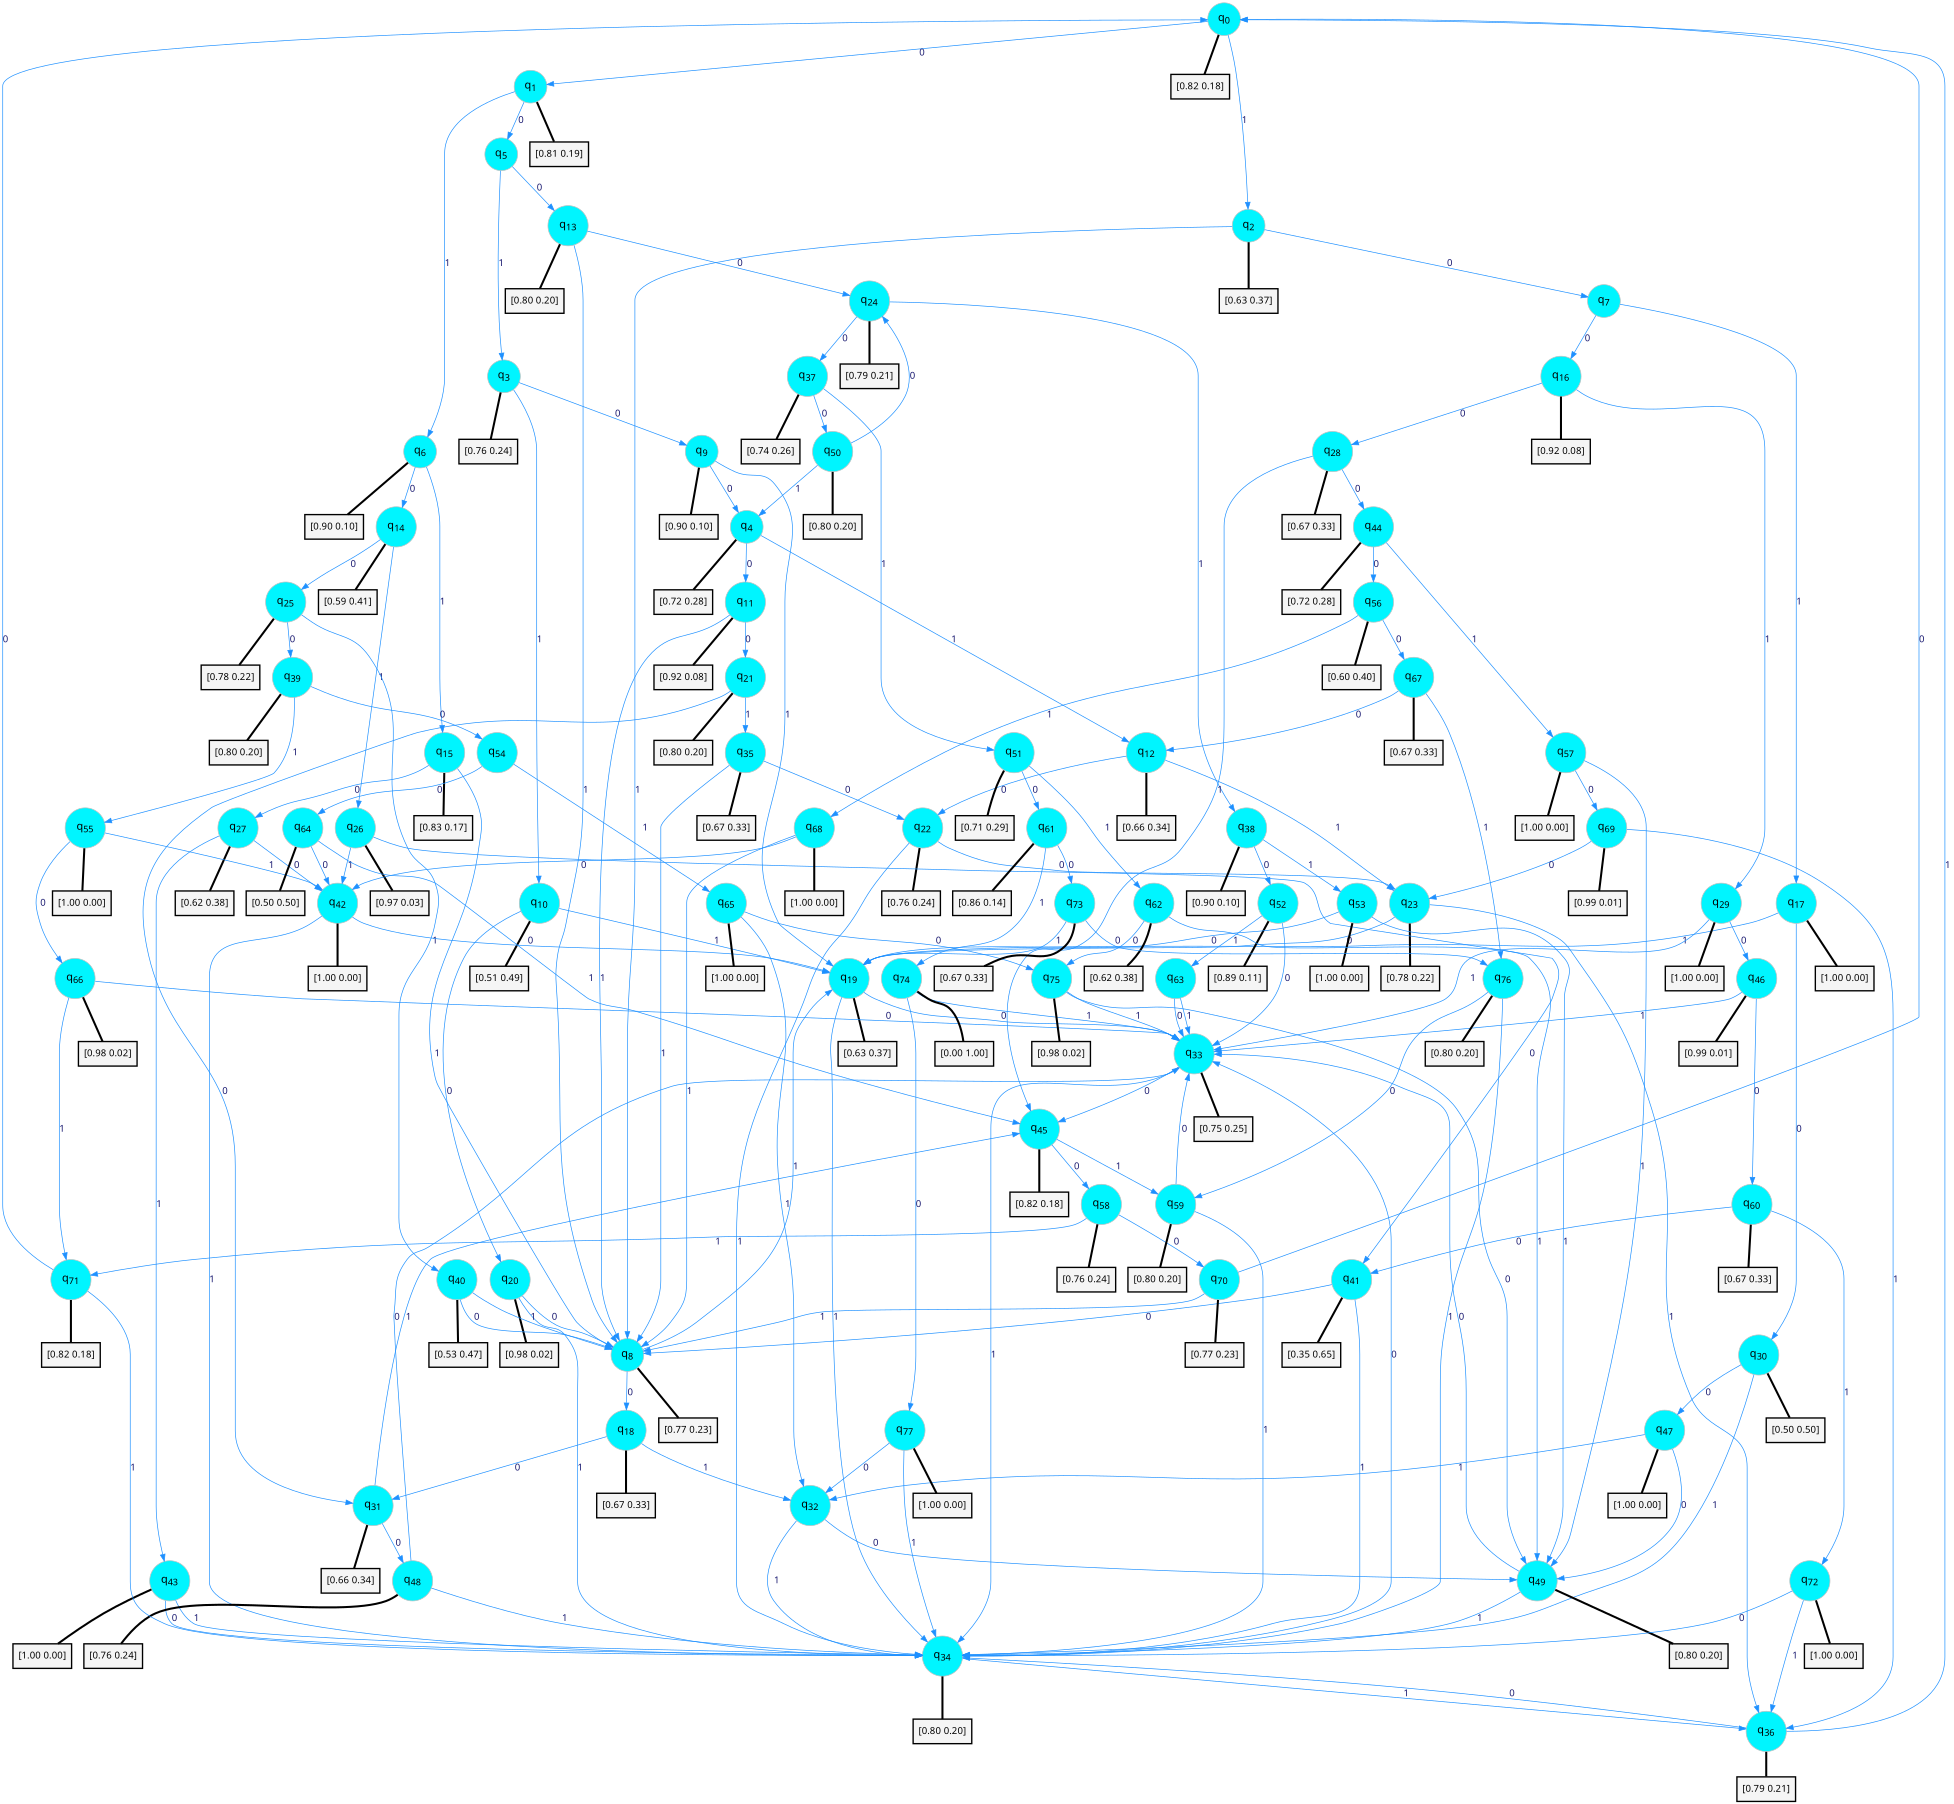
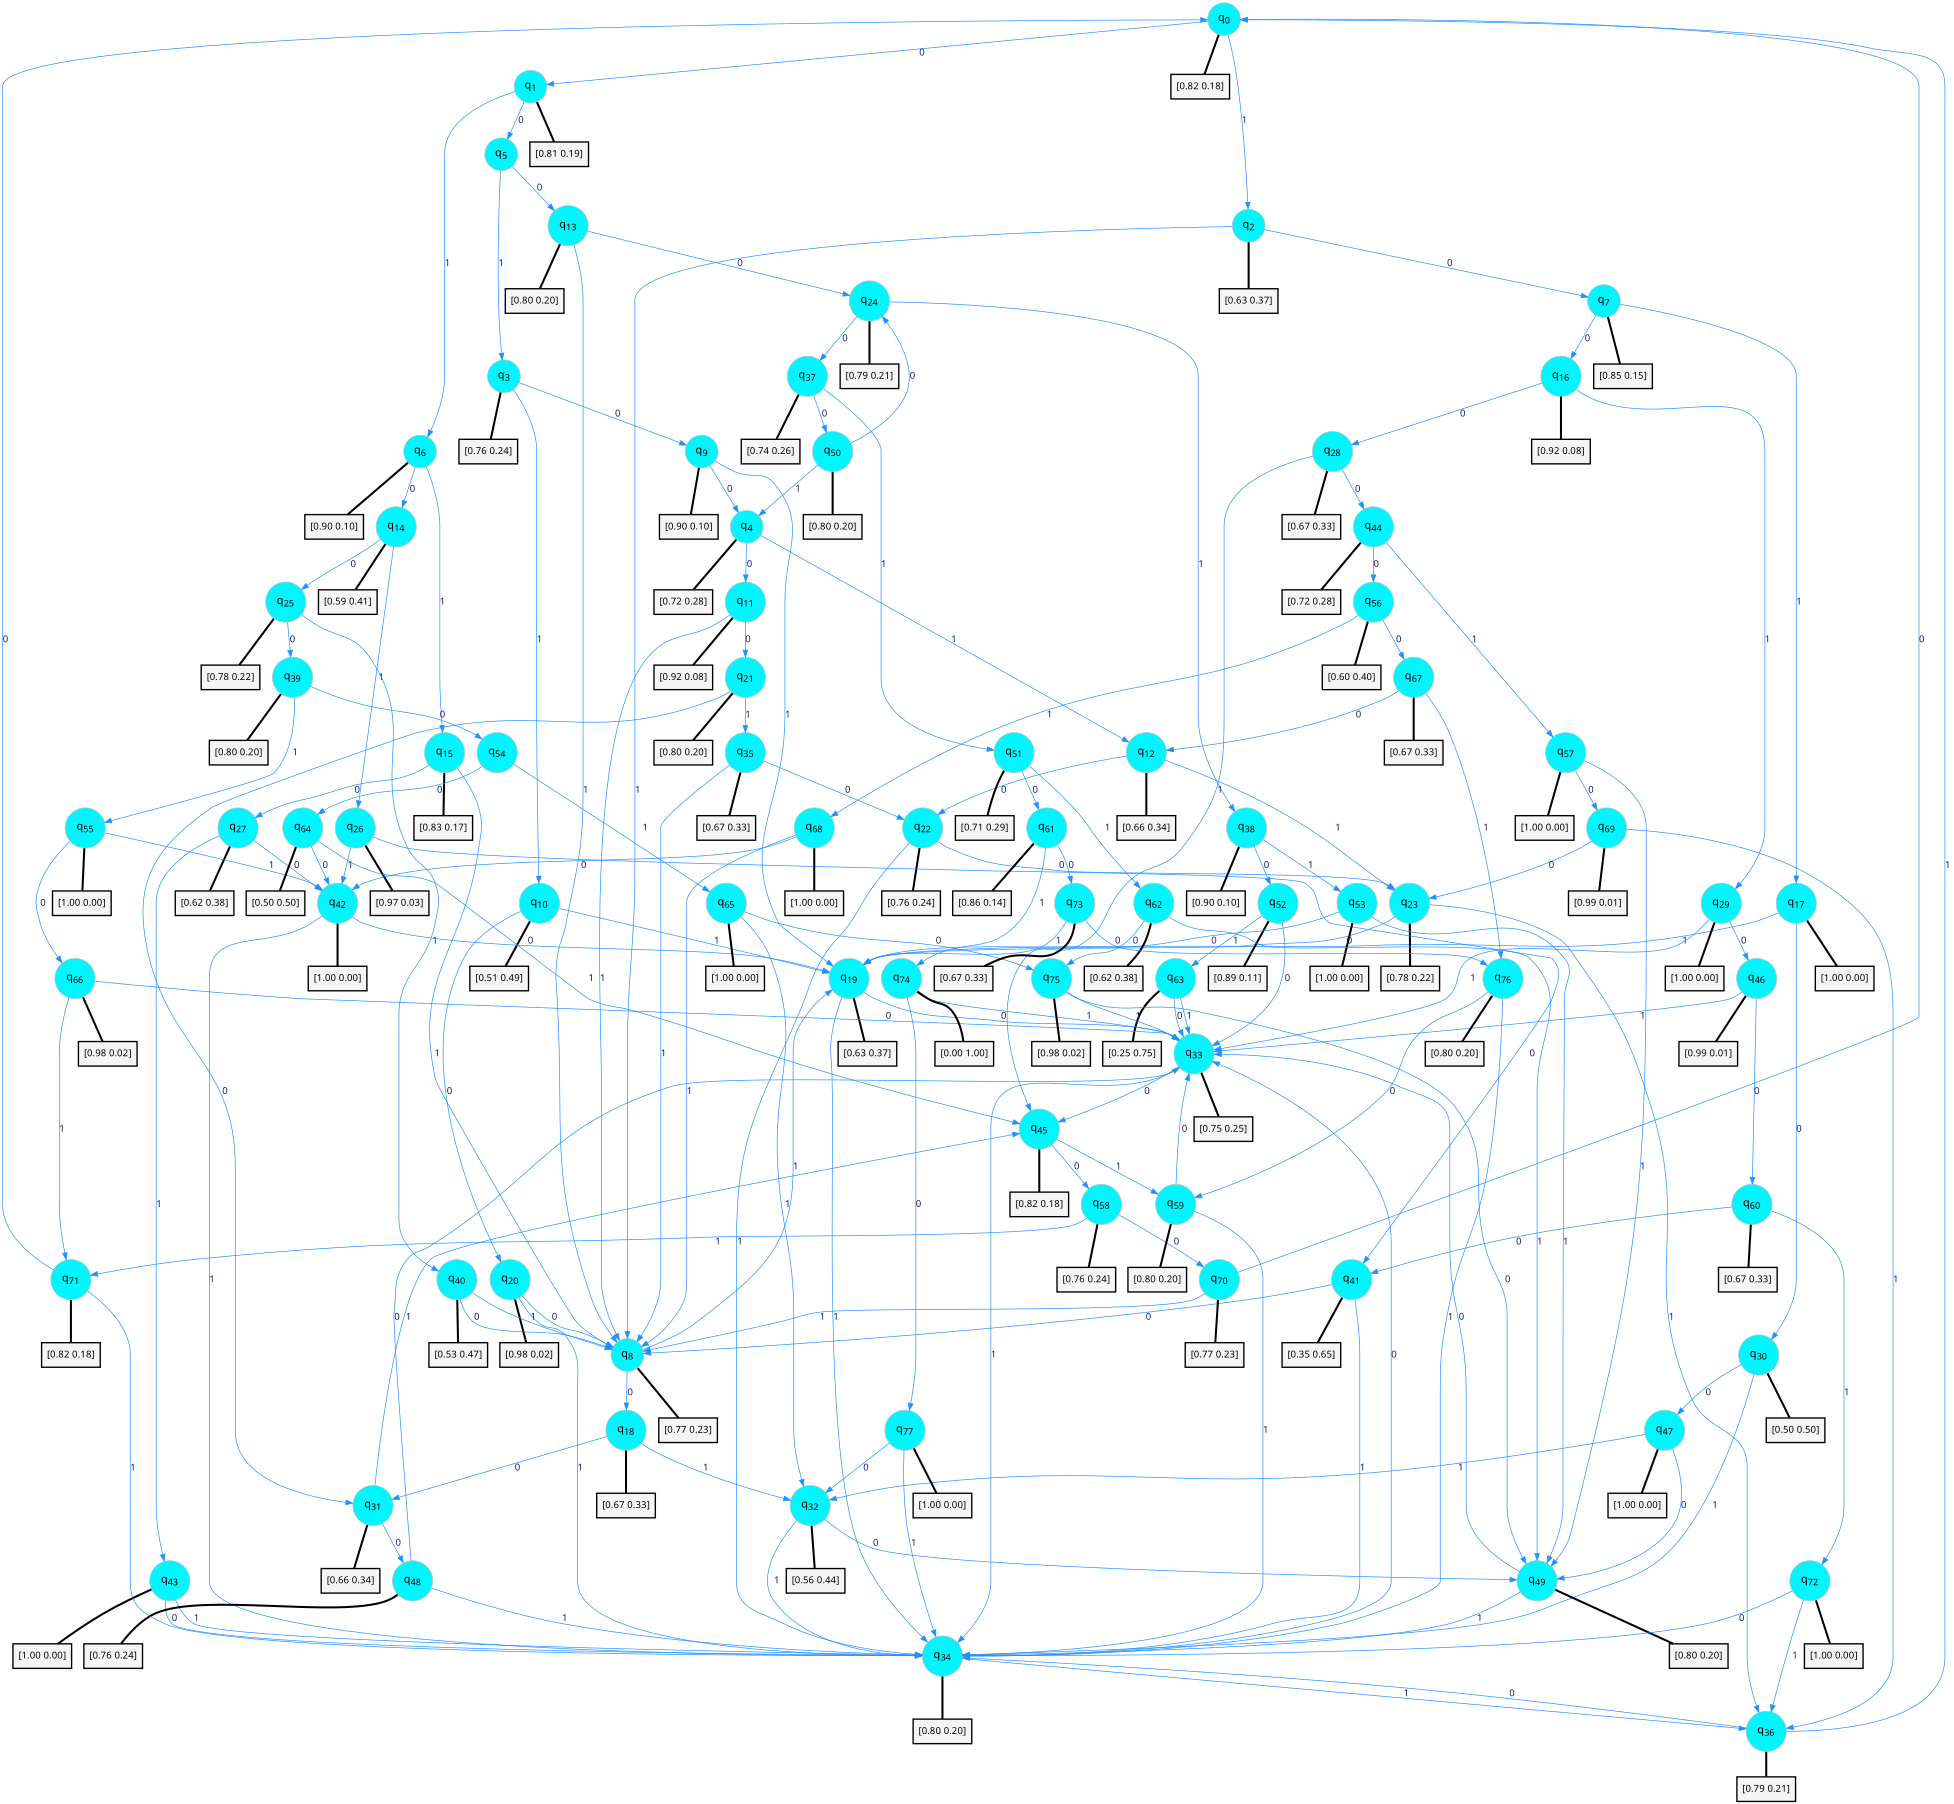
none -> (1623, 376)
none -> (1132, 1054)
none -> (816, 1581)
